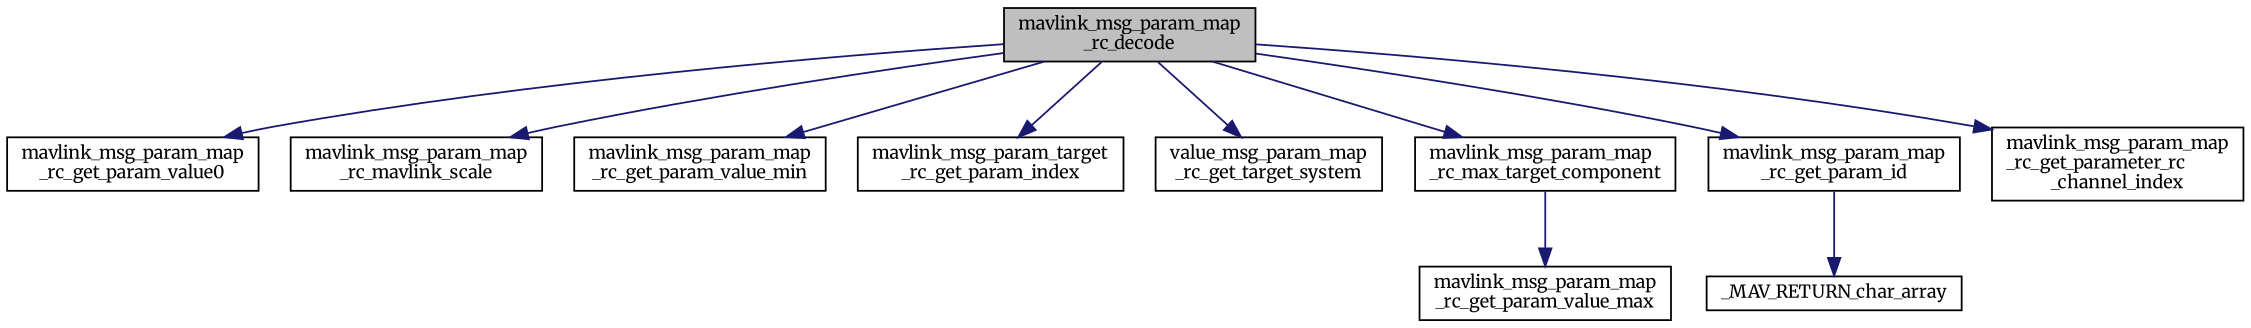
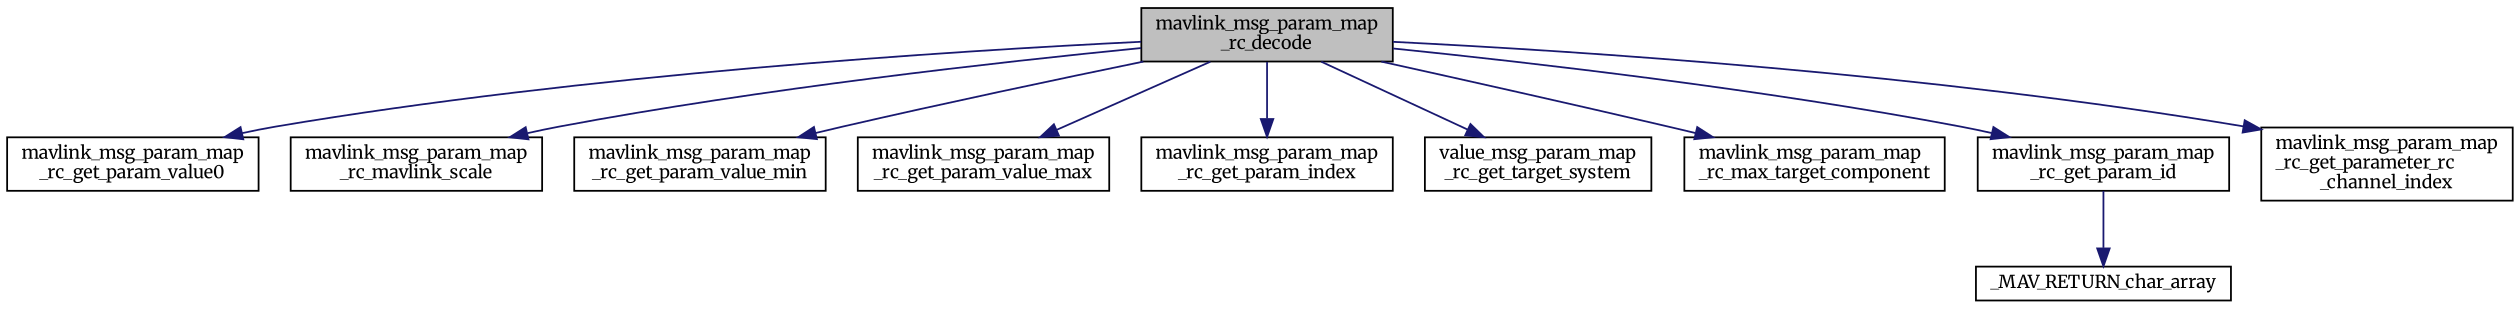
(991, 164) -> (1267, 164)
(1545, 220) -> (1133, 96)
